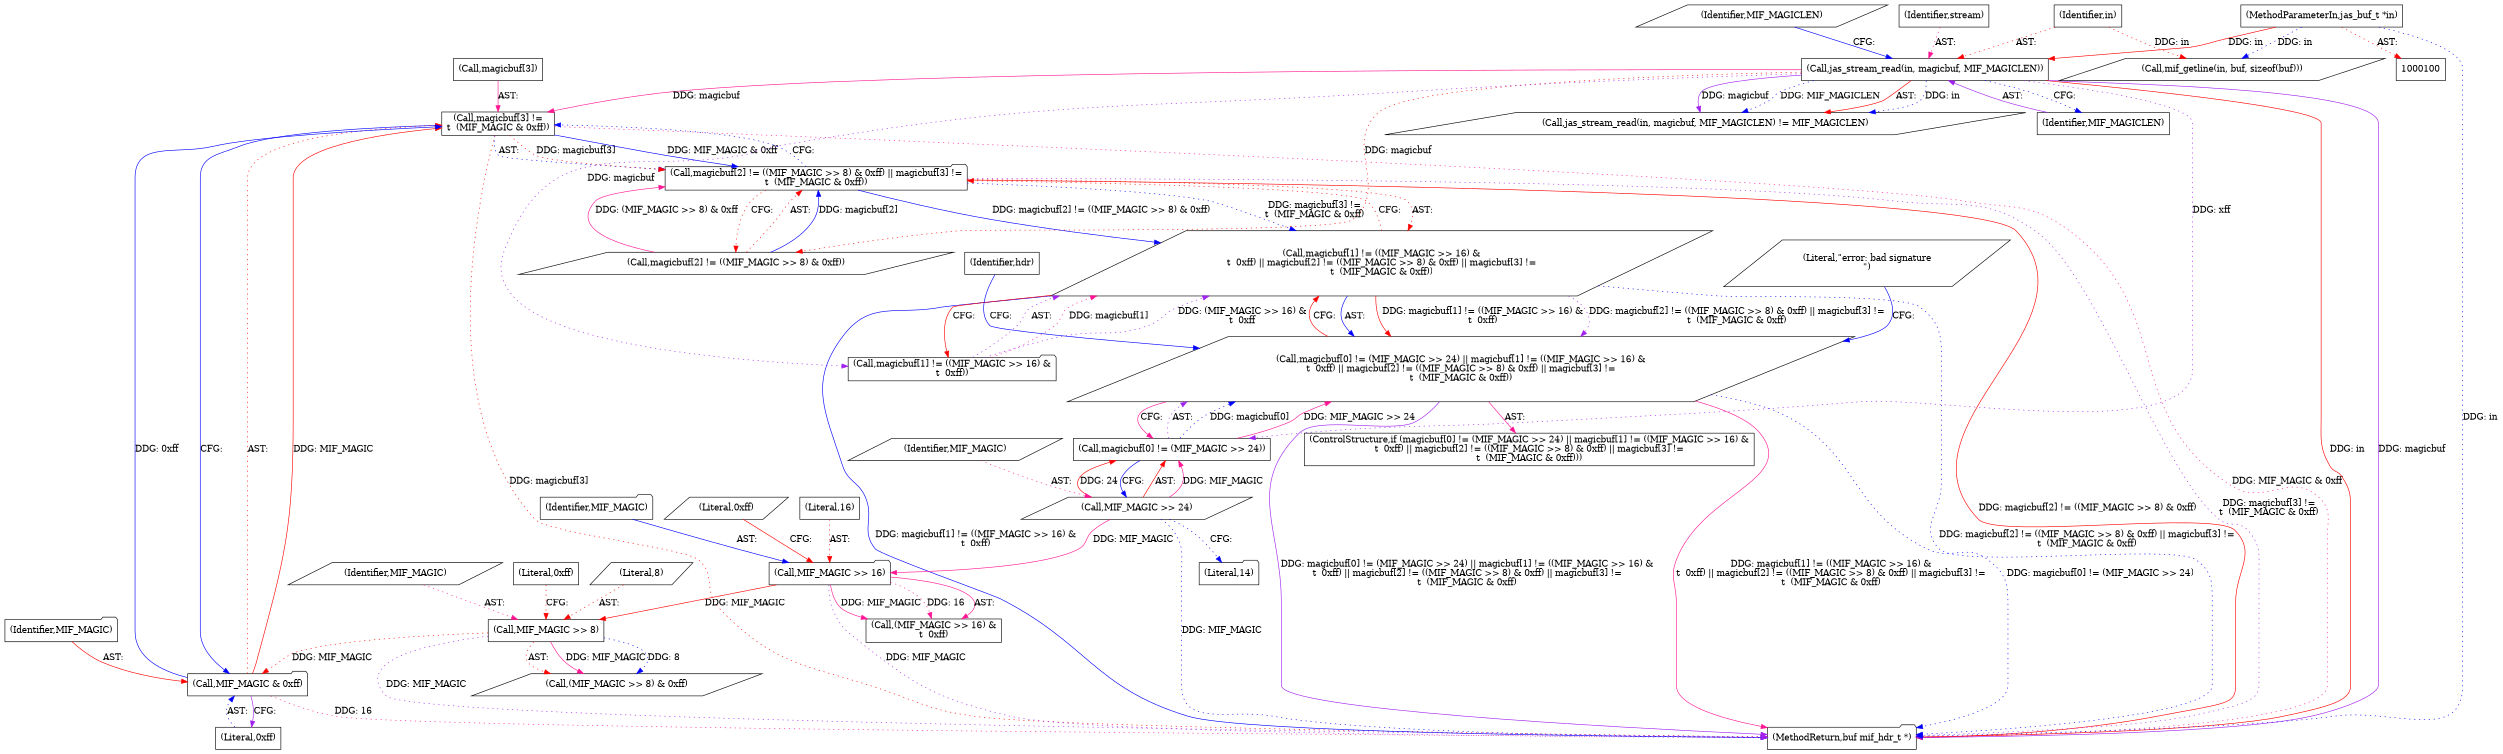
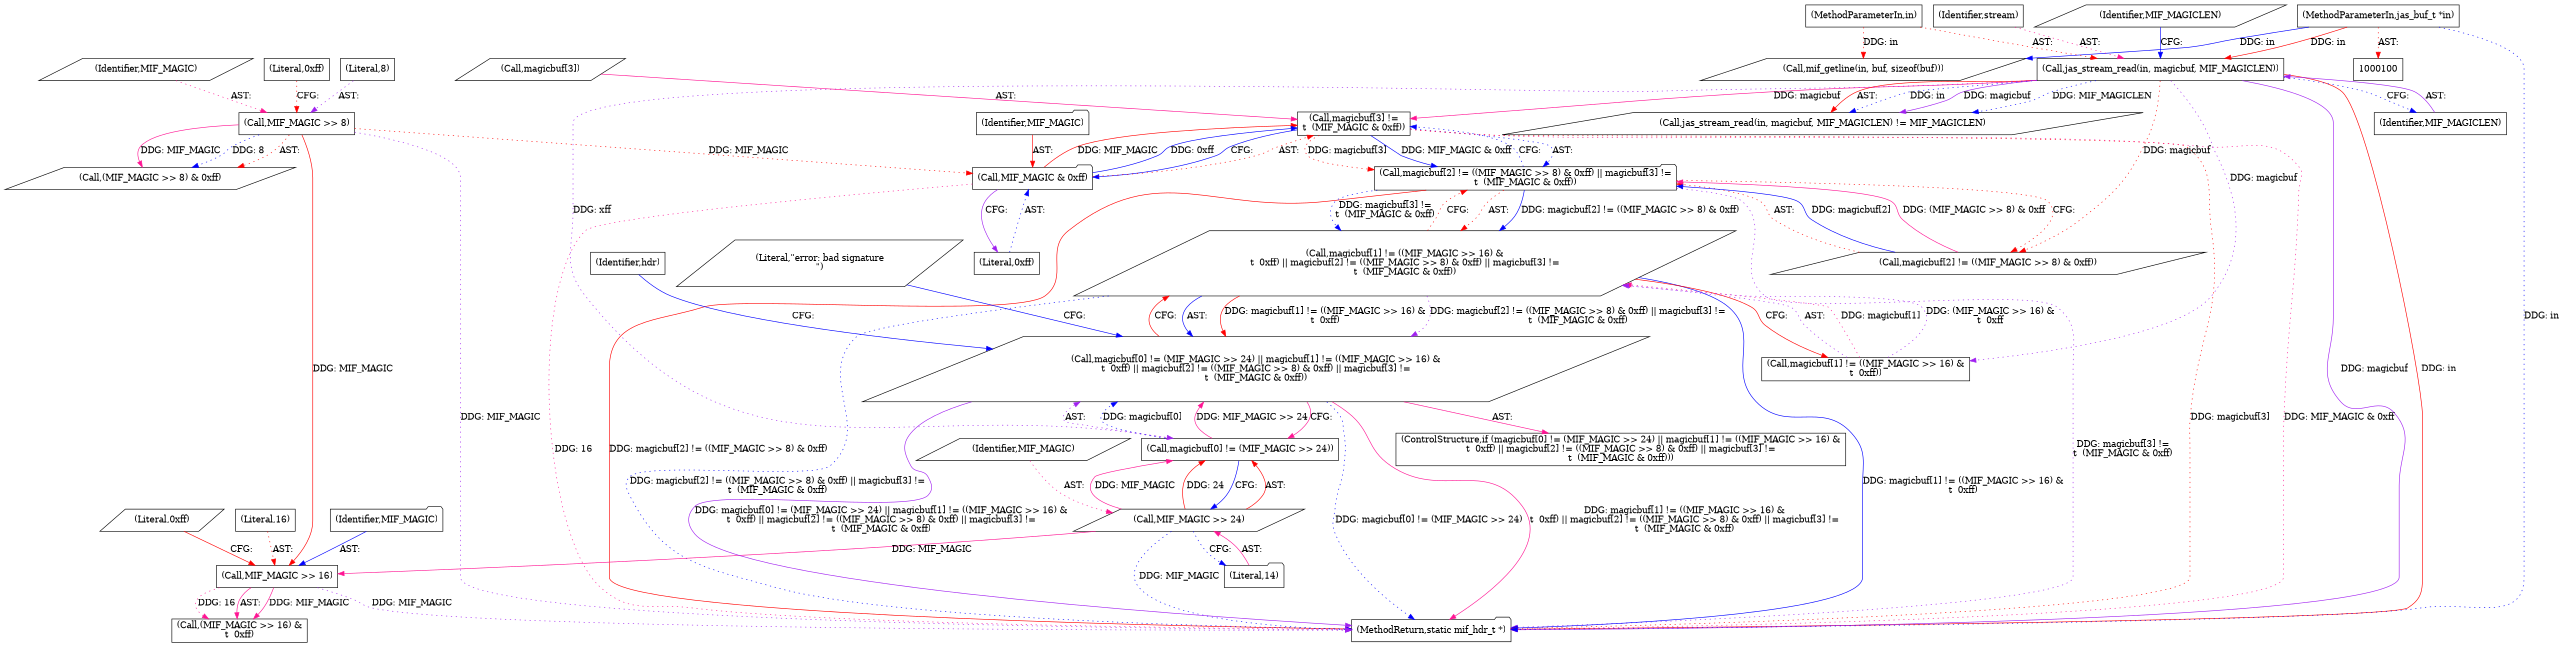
(2088, 16) -> (1864, 16)
(2275, 41) -> (2171, 49)
(498, 70) -> (540, 70)
(952, 369) -> (1866, 369)
none -> (1237, 547)
(641, 574) -> (368, 70)
(830, 574) -> (277, 577)
(596, 601) -> (335, 95)
(691, 602) -> (313, 350)
(1842, 738) -> (1431, 631)
